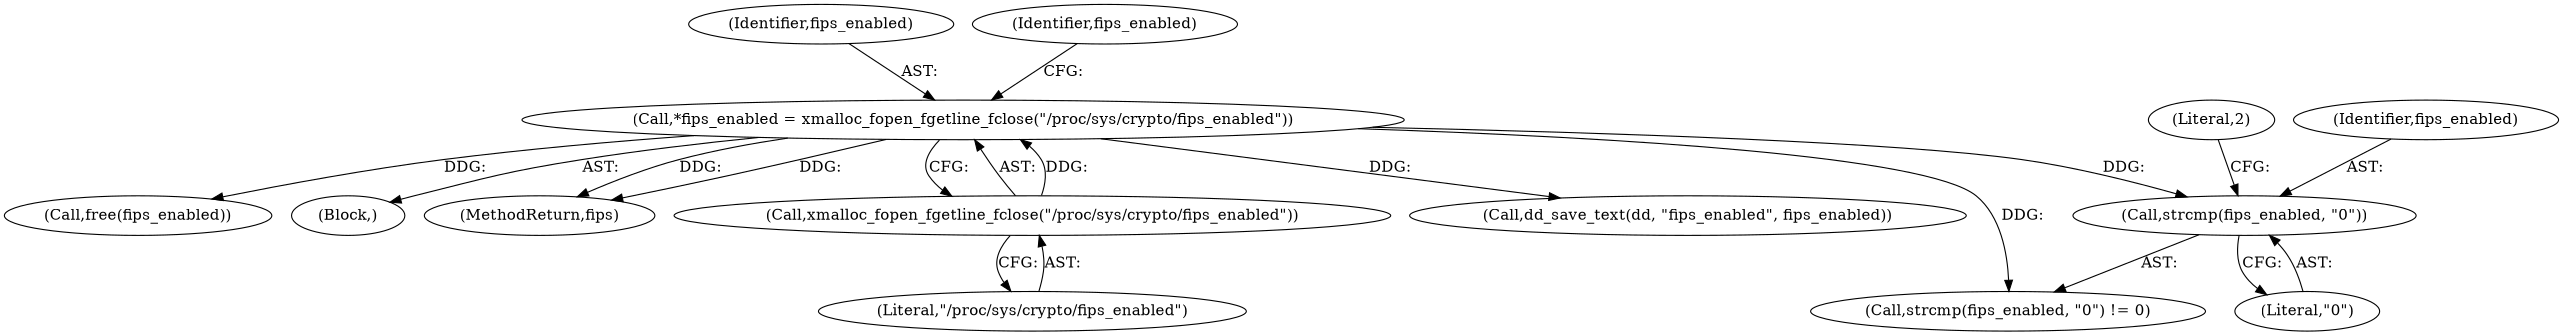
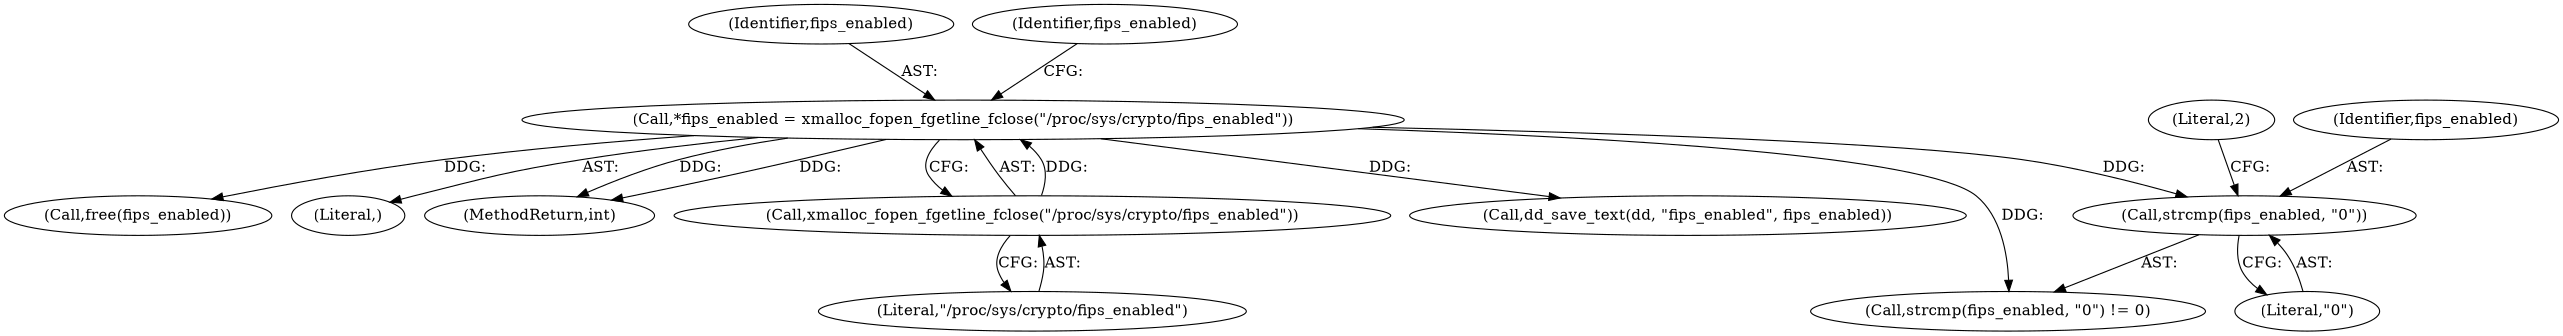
(348, 216) -> (348, 216)
(540, 216) -> (540, 216)
